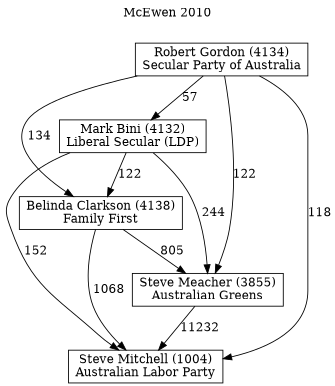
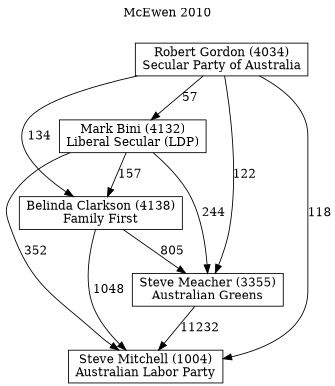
(222, 60) -> (222, 60)
(130, 175) -> (130, 175)
(36, 251) -> (36, 251)
(109, 290) -> (109, 290)
(208, 290) -> (208, 290)
